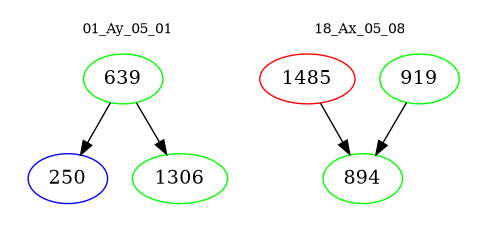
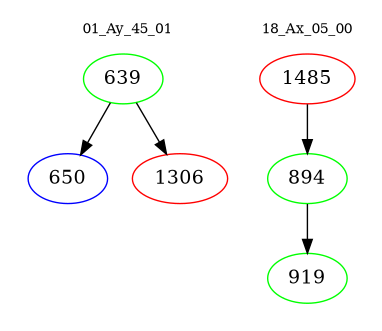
(127, 30) -> (127, 30)
(360, 30) -> (307, 30)
(395, 123) -> (307, 222)
(68, 179) -> (68, 179)
(180, 179) -> (180, 179)
